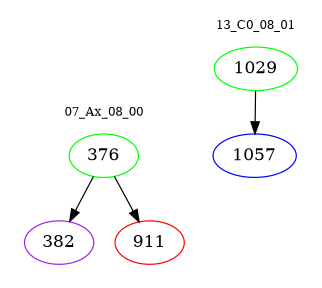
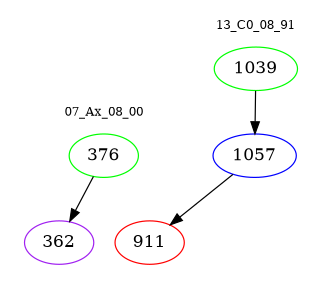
(256, 26) -> (256, 26)
(256, 69) -> (256, 69)
(124, 194) -> (206, 196)
(59, 243) -> (59, 243)
